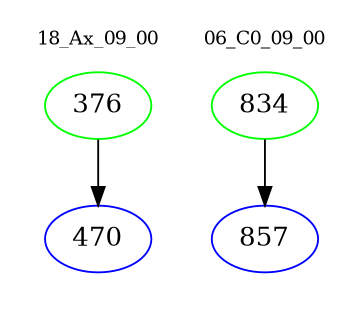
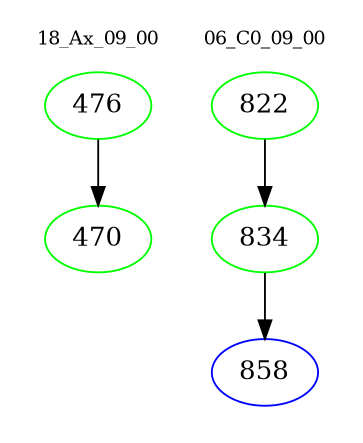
(98, 106) -> (98, 106)
none -> (265, 106)
(98, 239) -> (98, 239)
(265, 239) -> (265, 372)
